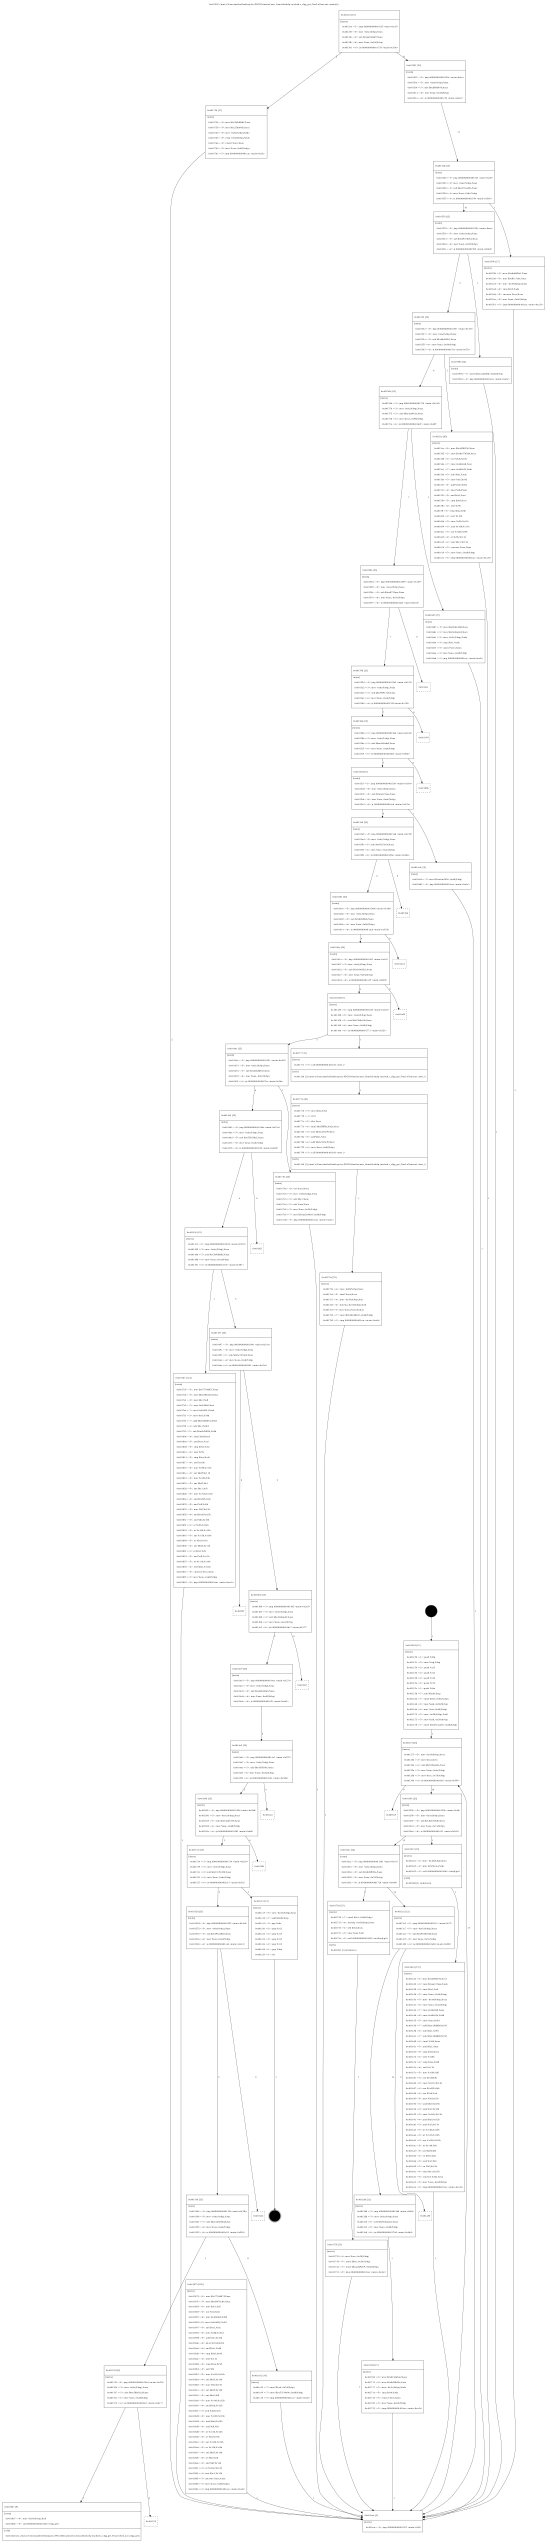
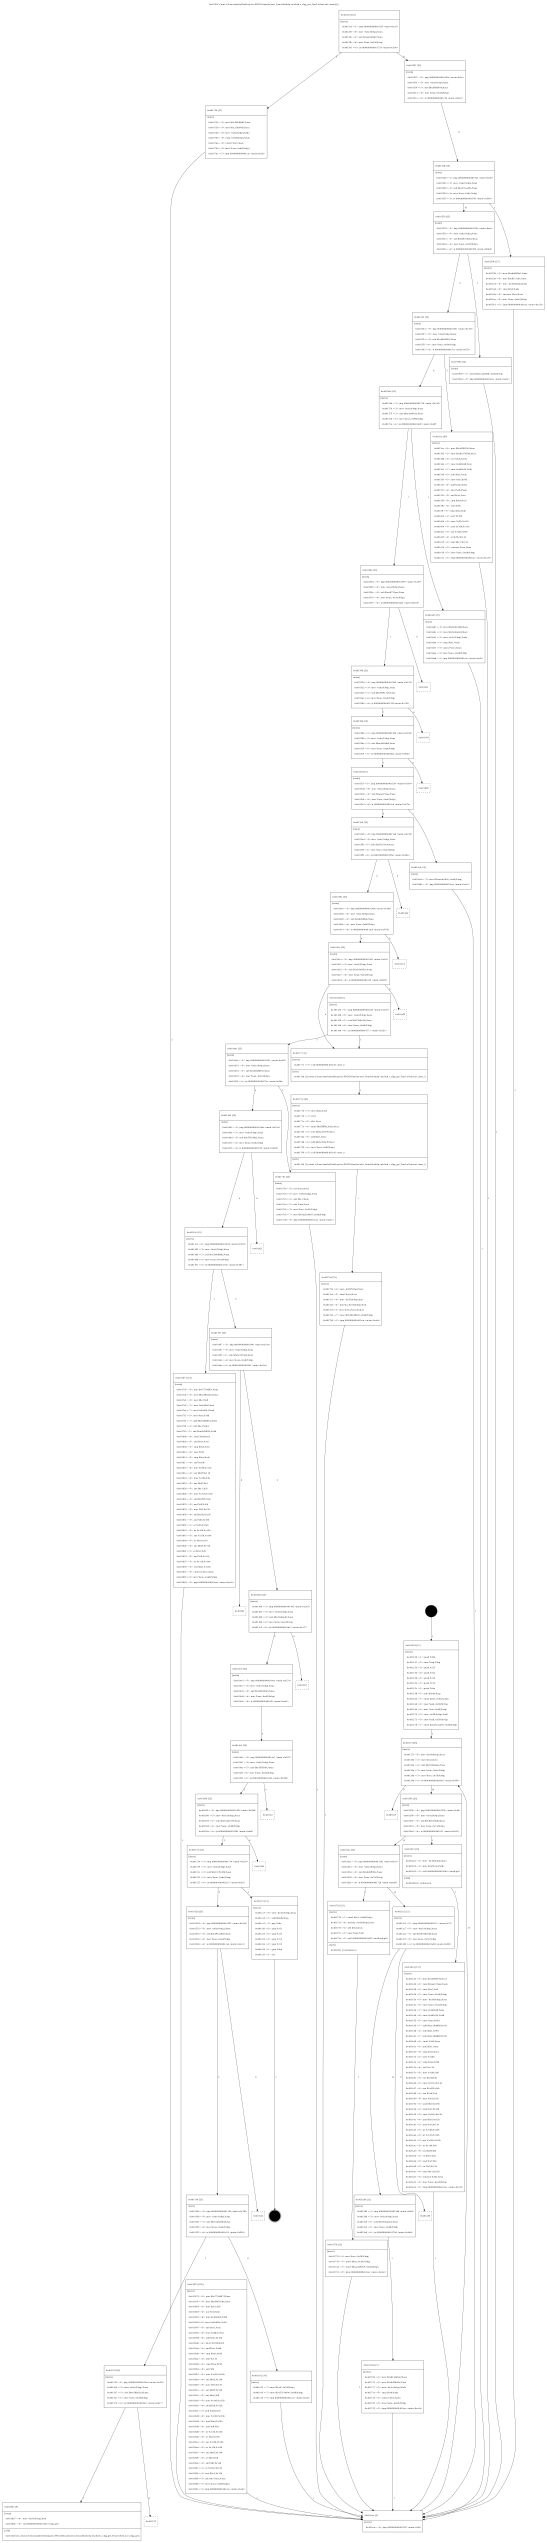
(359, 988) -> (319, 1017)
